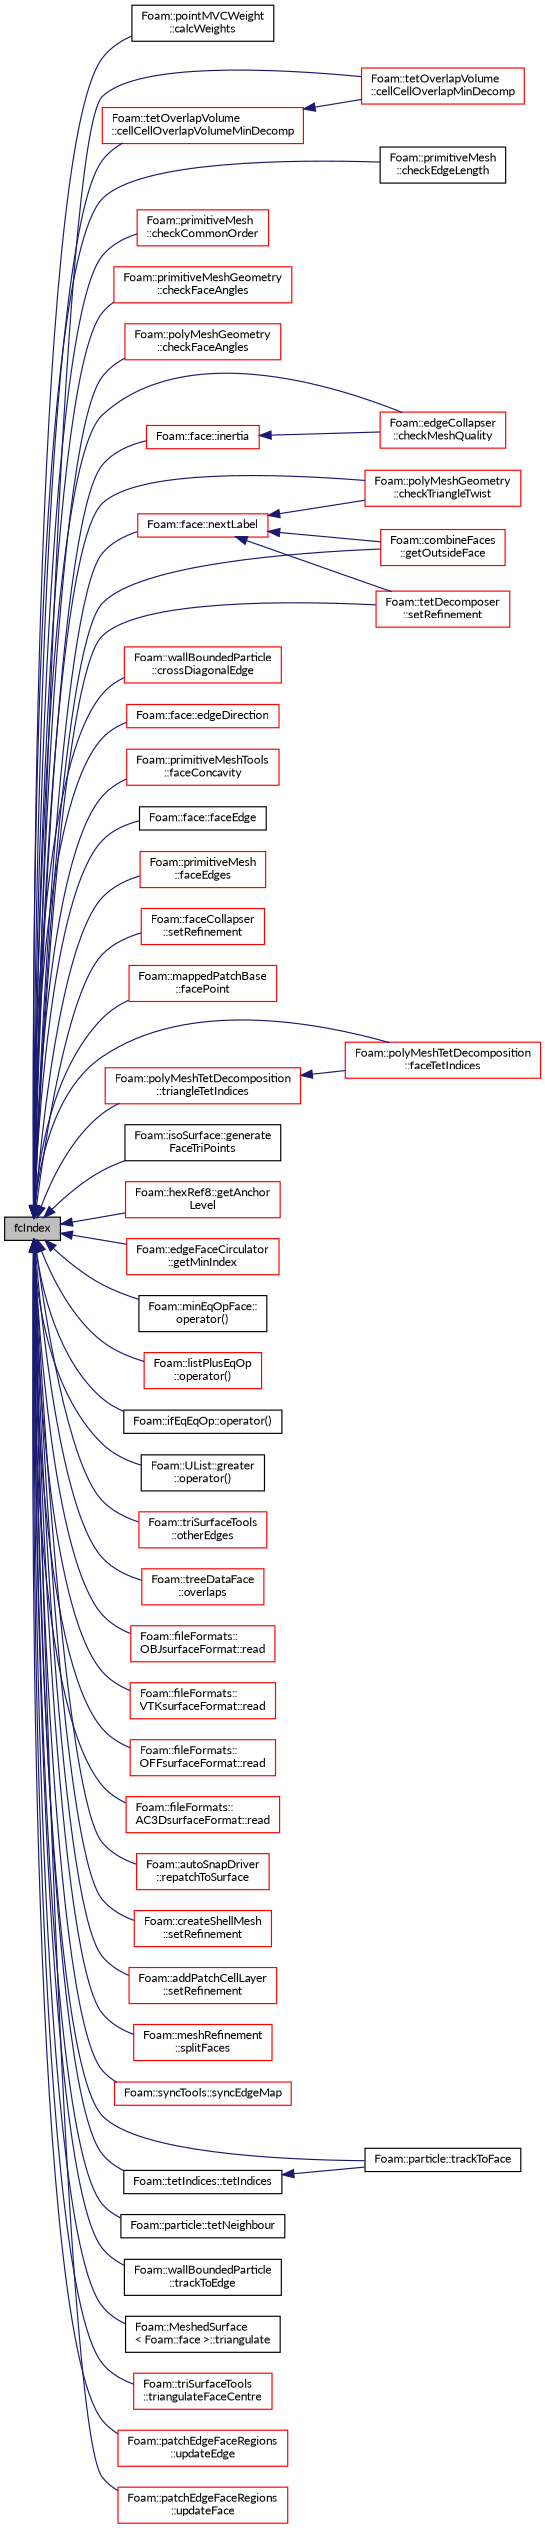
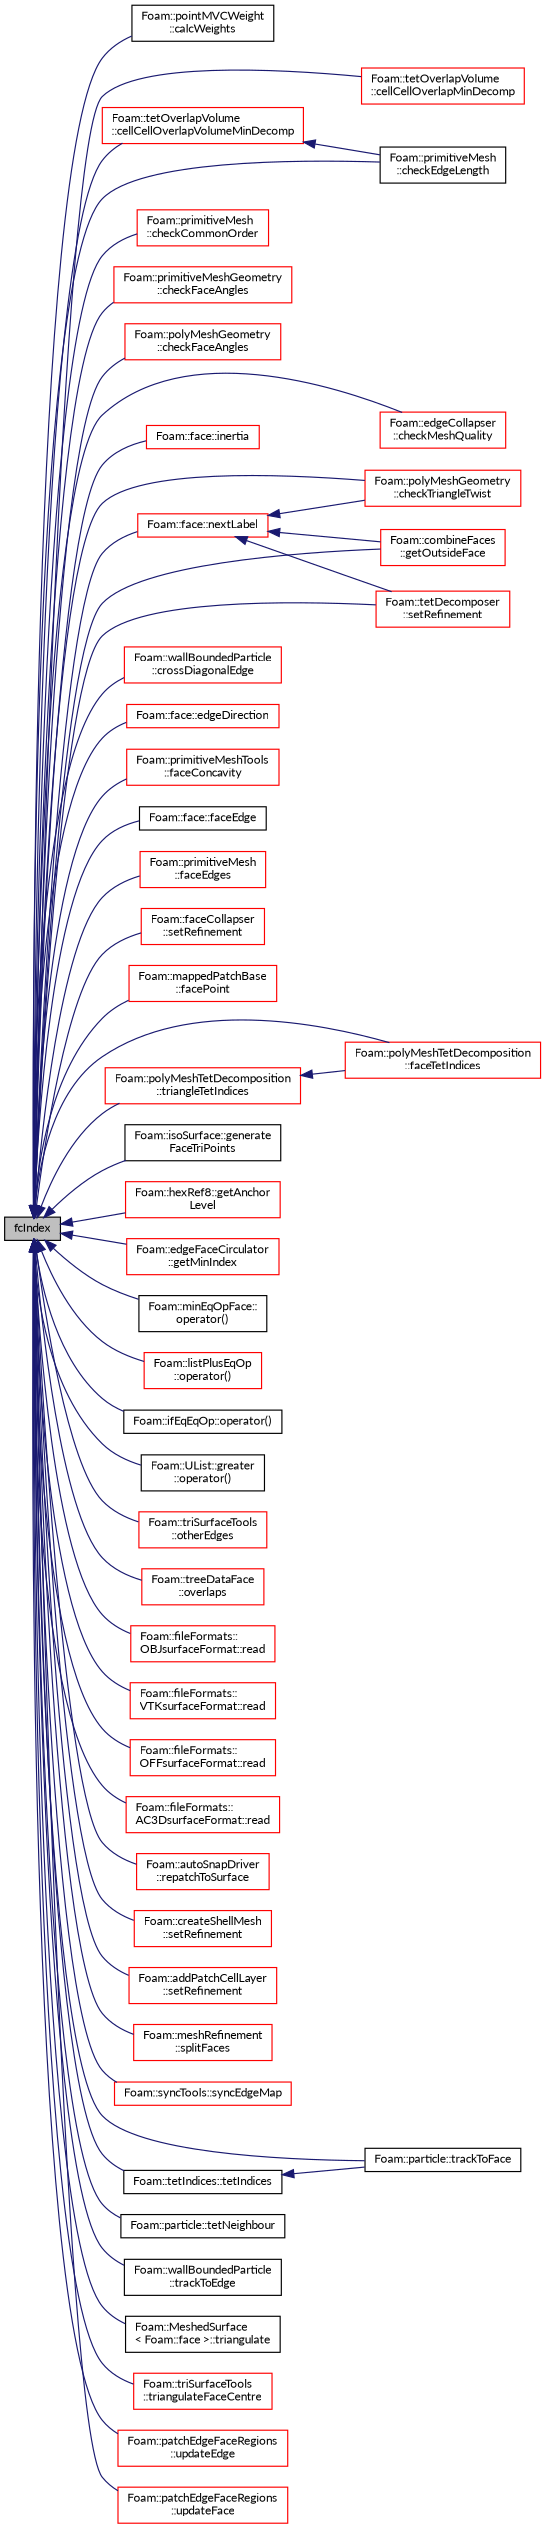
(338, 103) -> (348, 149)
(326, 434) -> none
